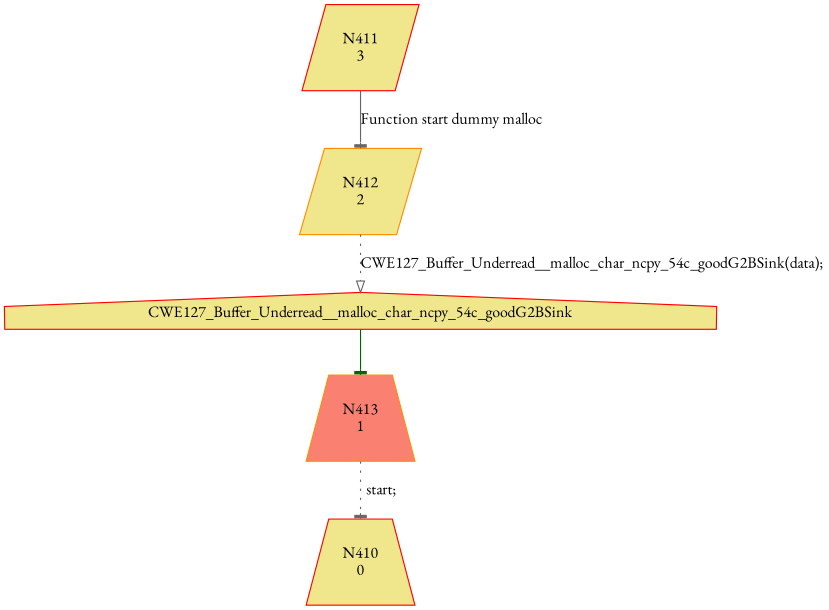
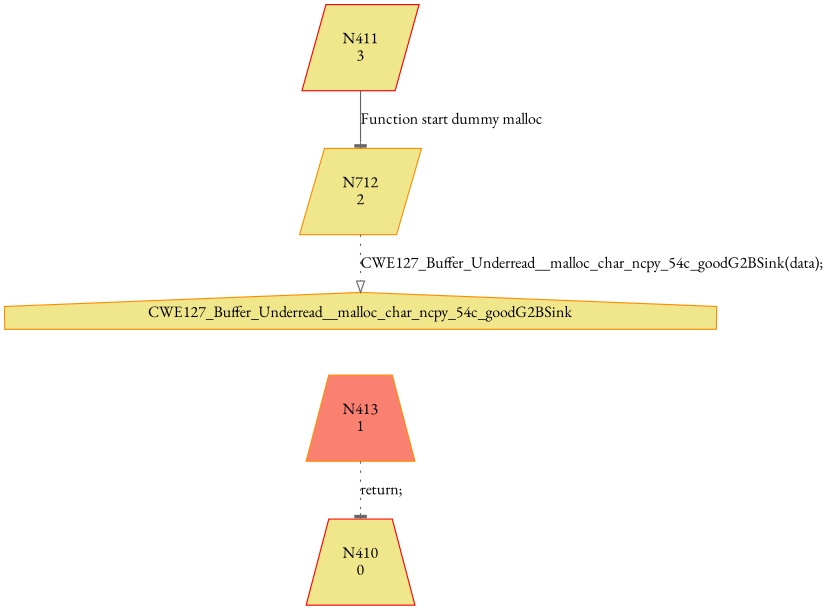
(361, 192) -> (361, 192)
(361, 313) -> (361, 313)
(361, 349) -> none
(382, 490) -> (382, 490)
